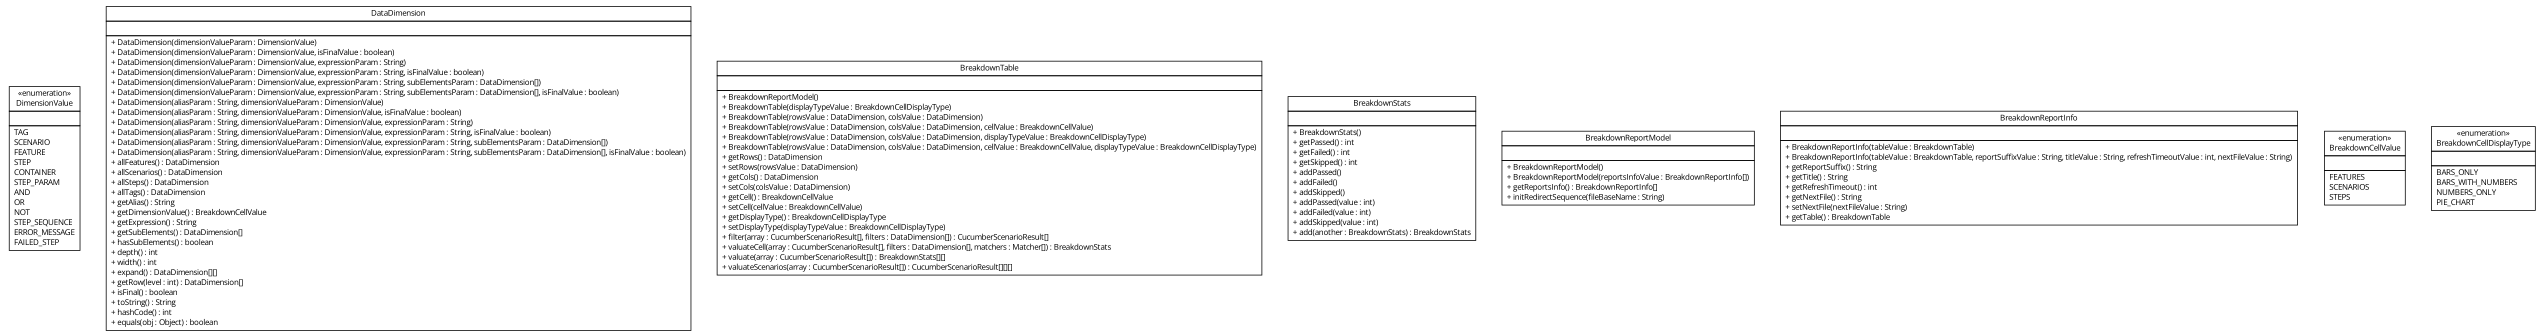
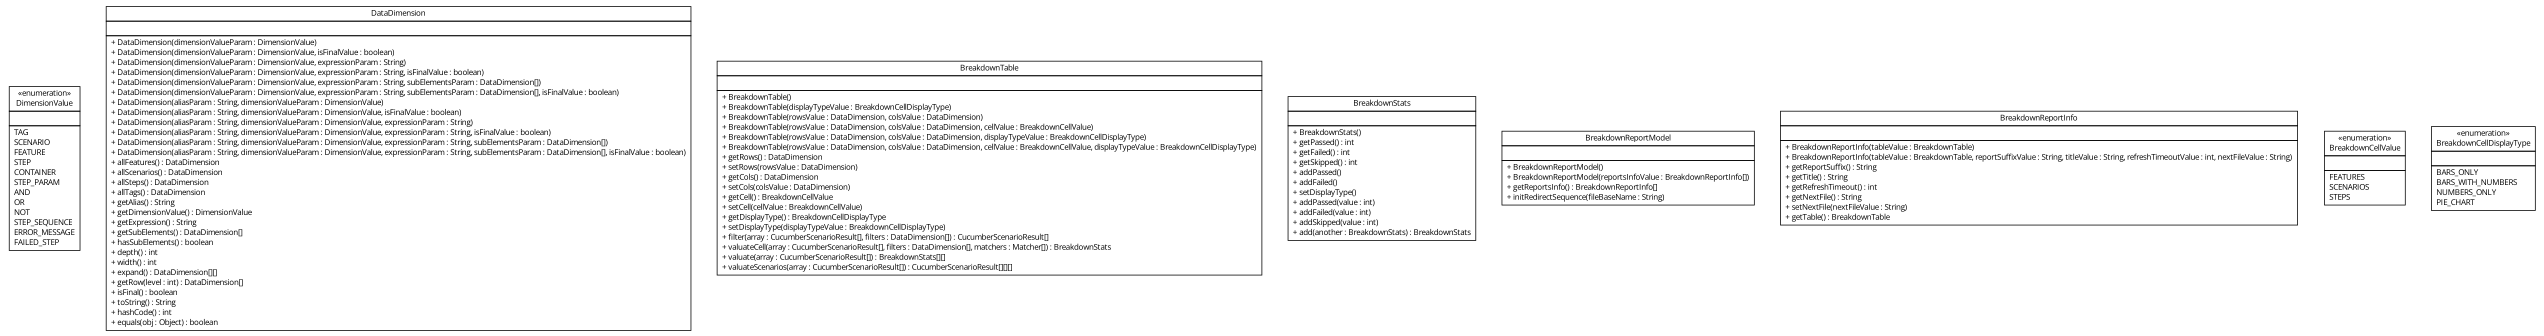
(770, 97) -> (757, 97)
(1319, 193) -> (1325, 193)
(189, 213) -> (182, 213)
